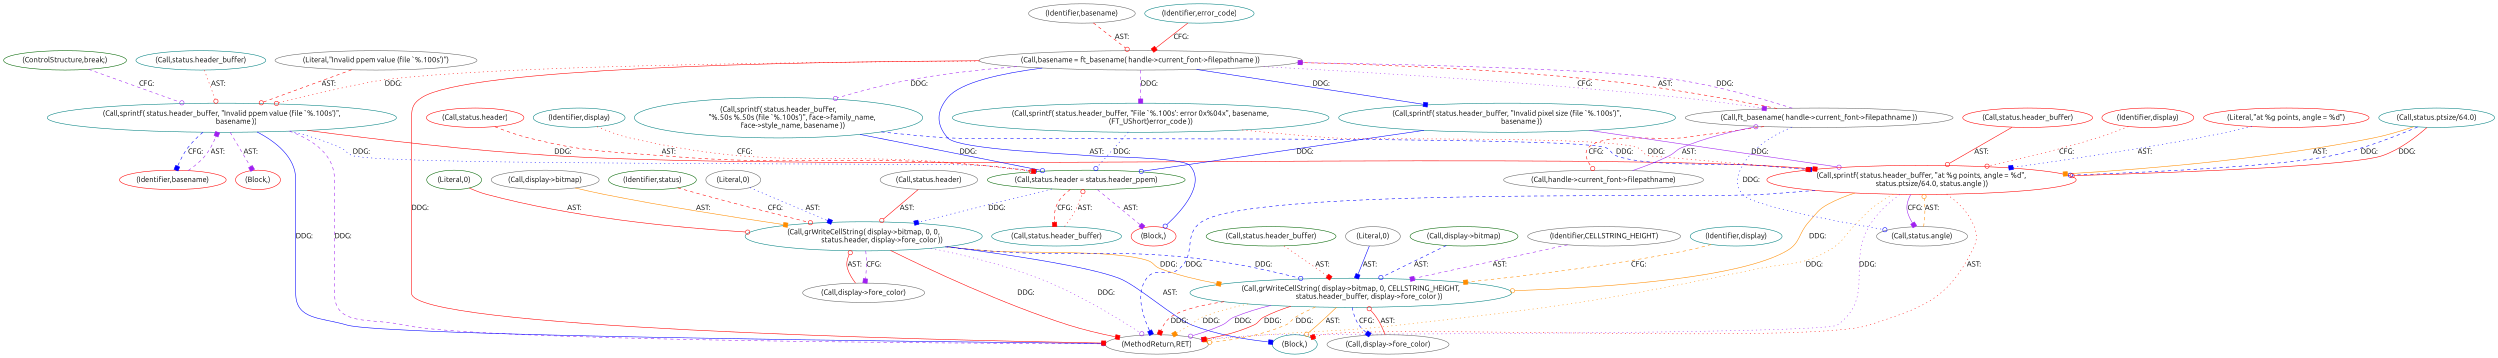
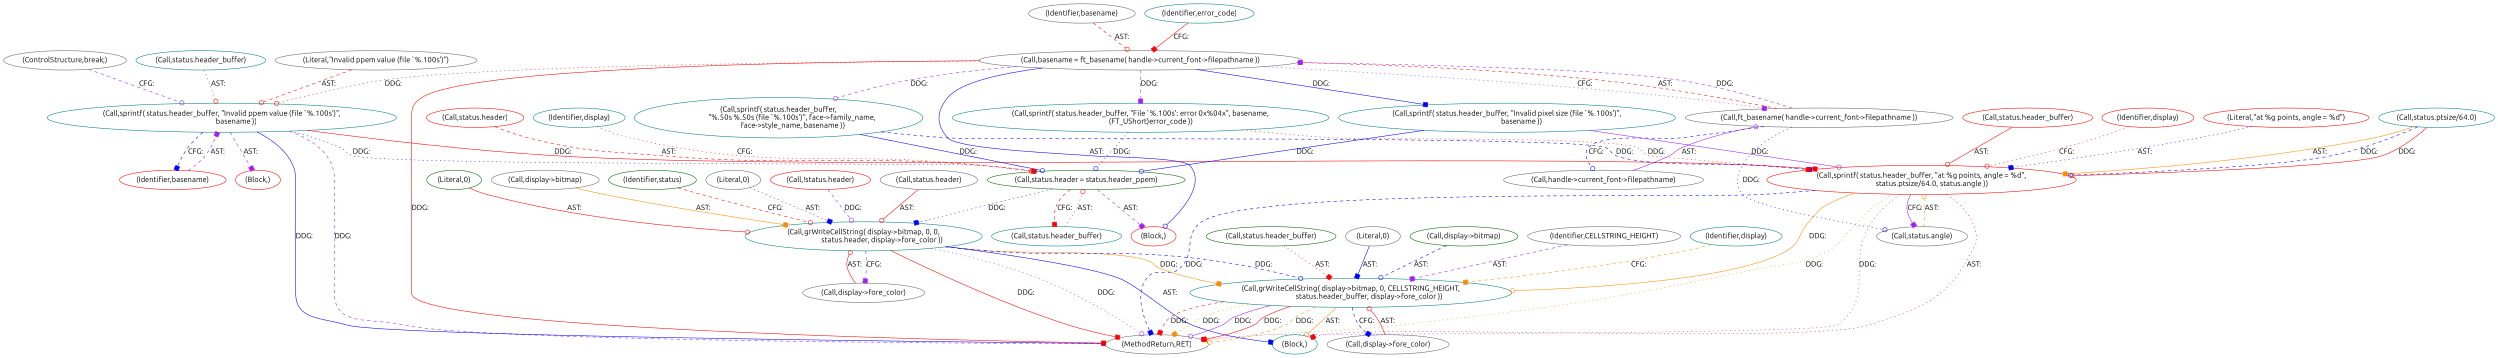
(65, 60) -> (65, 60)
(1670, 138) -> (1670, 138)
none -> (821, 180)
